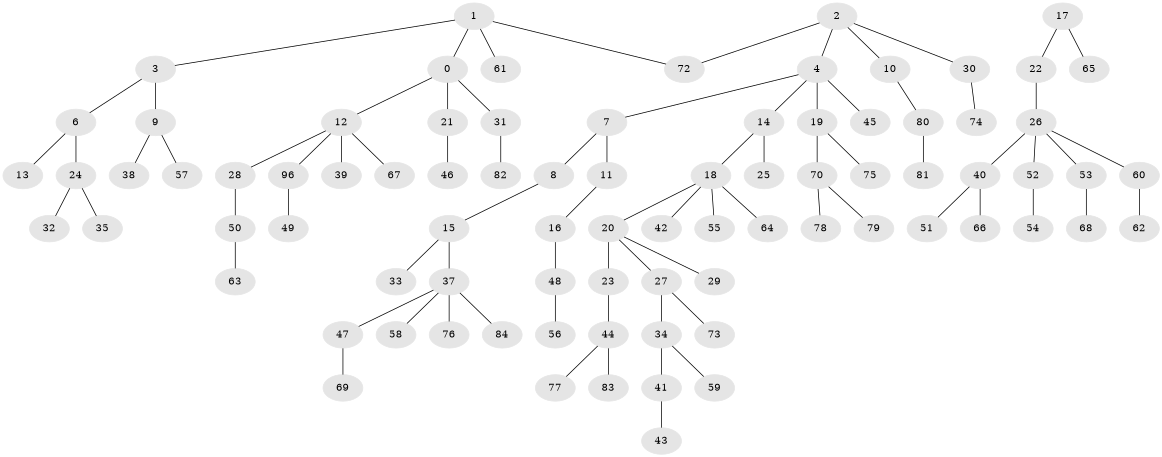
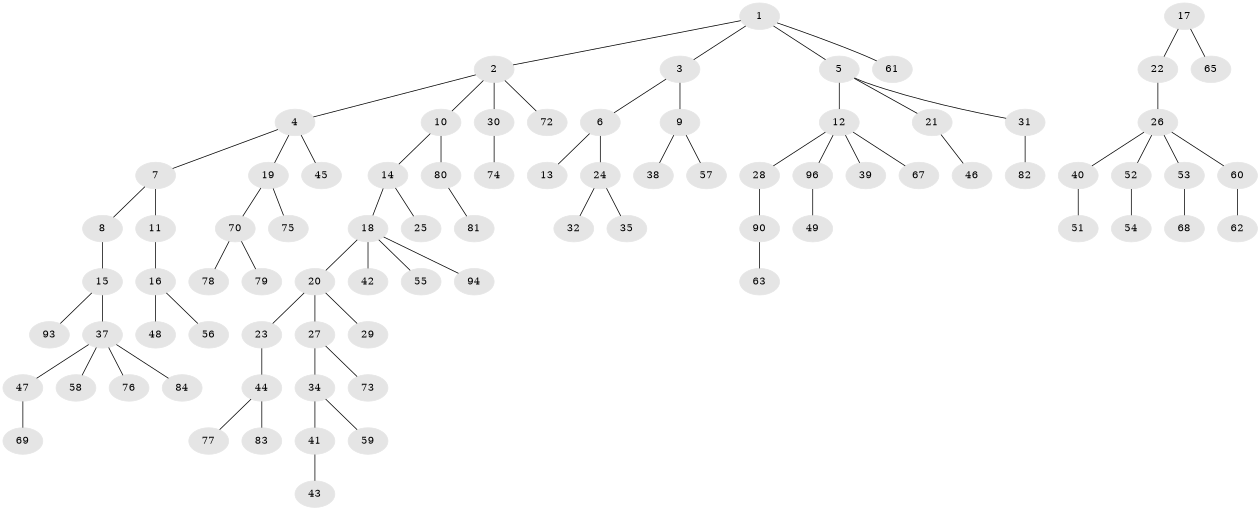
(579, 43) -> (627, 43)
(448, 69) -> (839, 69)
(791, 96) -> (415, 149)
(235, 229) -> (760, 229)
(768, 229) -> (474, 282)
(980, 229) -> none
(396, 282) -> (49, 335)
(555, 308) -> (182, 308)
